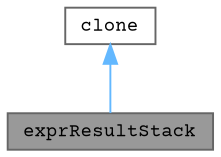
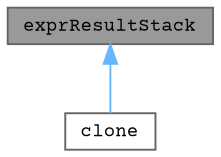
(110, 89) -> (110, 89)
